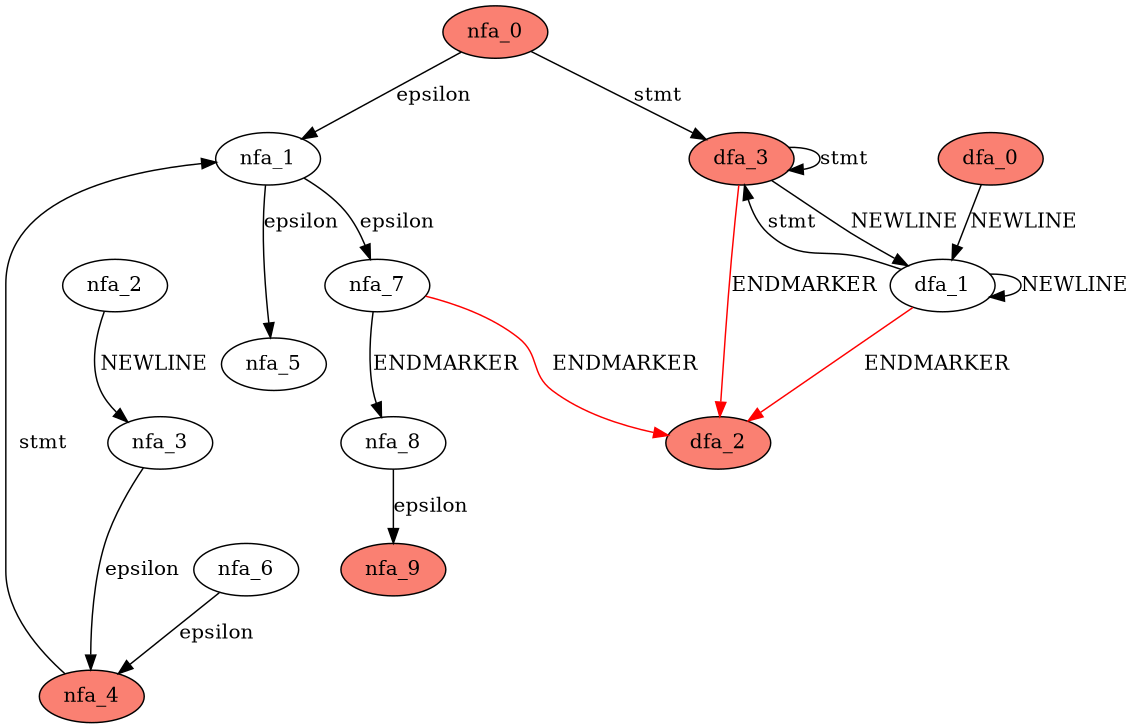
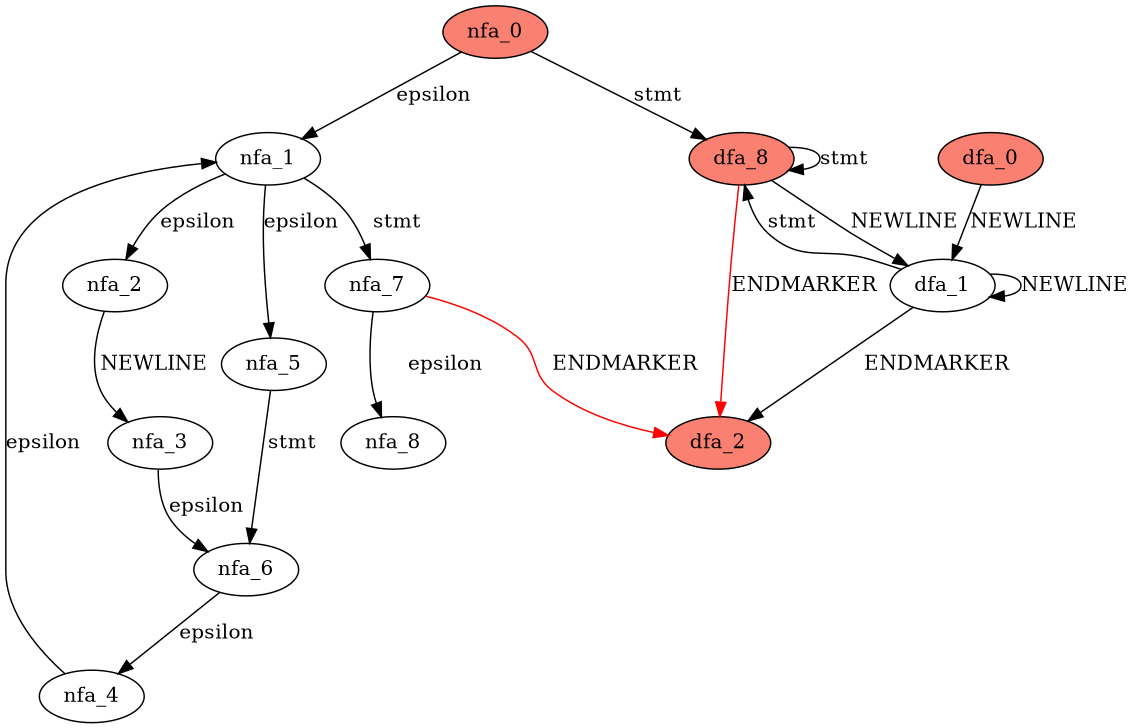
(742, 159) -> (742, 159)
none -> (172, 202)
(398, 222) -> (398, 222)
(837, 360) -> (837, 360)
(446, 364) -> (446, 364)
(44, 443) -> (44, 443)
none -> (261, 460)
(101, 557) -> (166, 512)
(393, 570) -> none
(92, 696) -> (92, 696)
